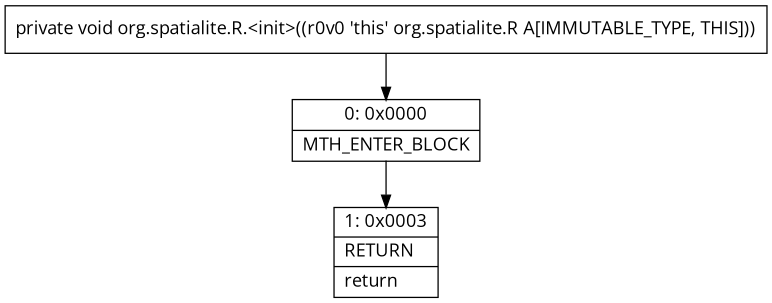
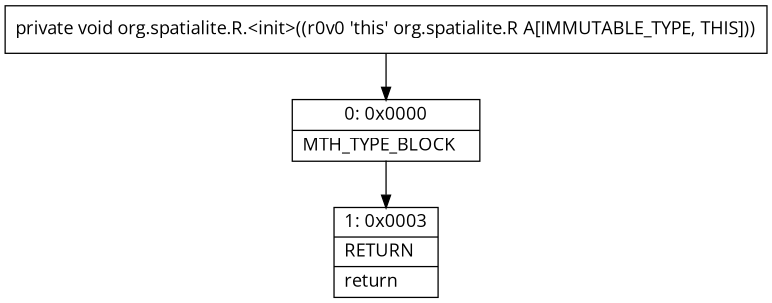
(386, 145) -> (379, 145)
